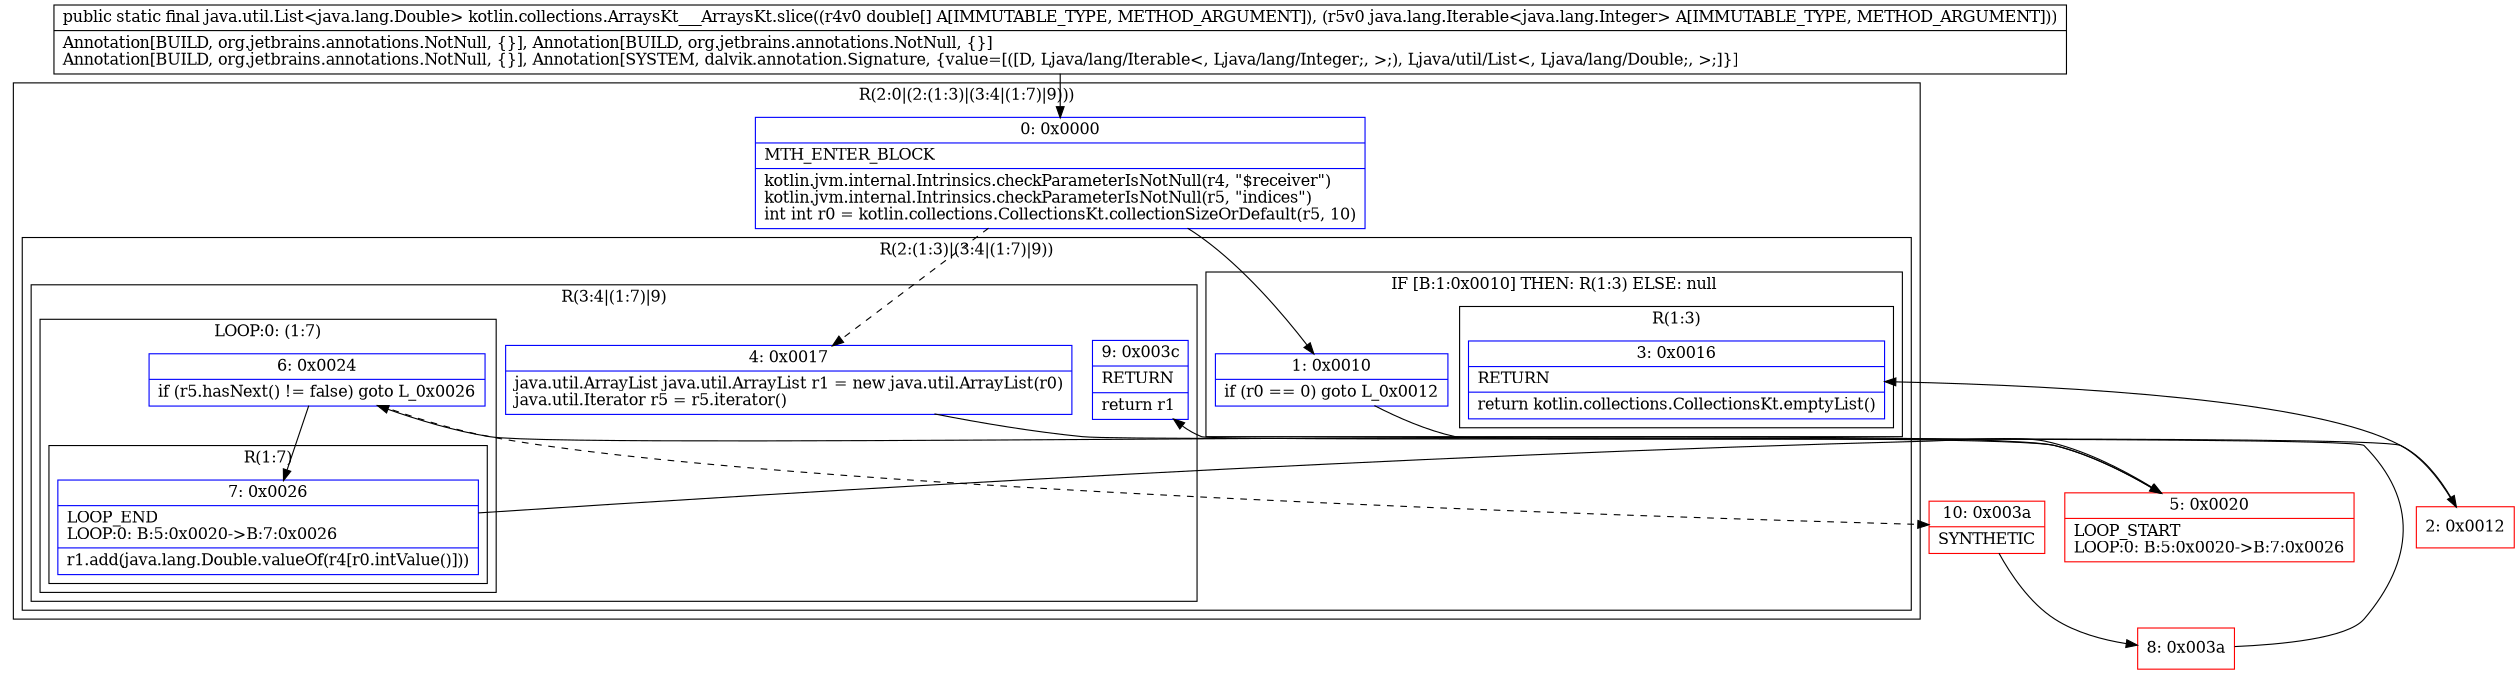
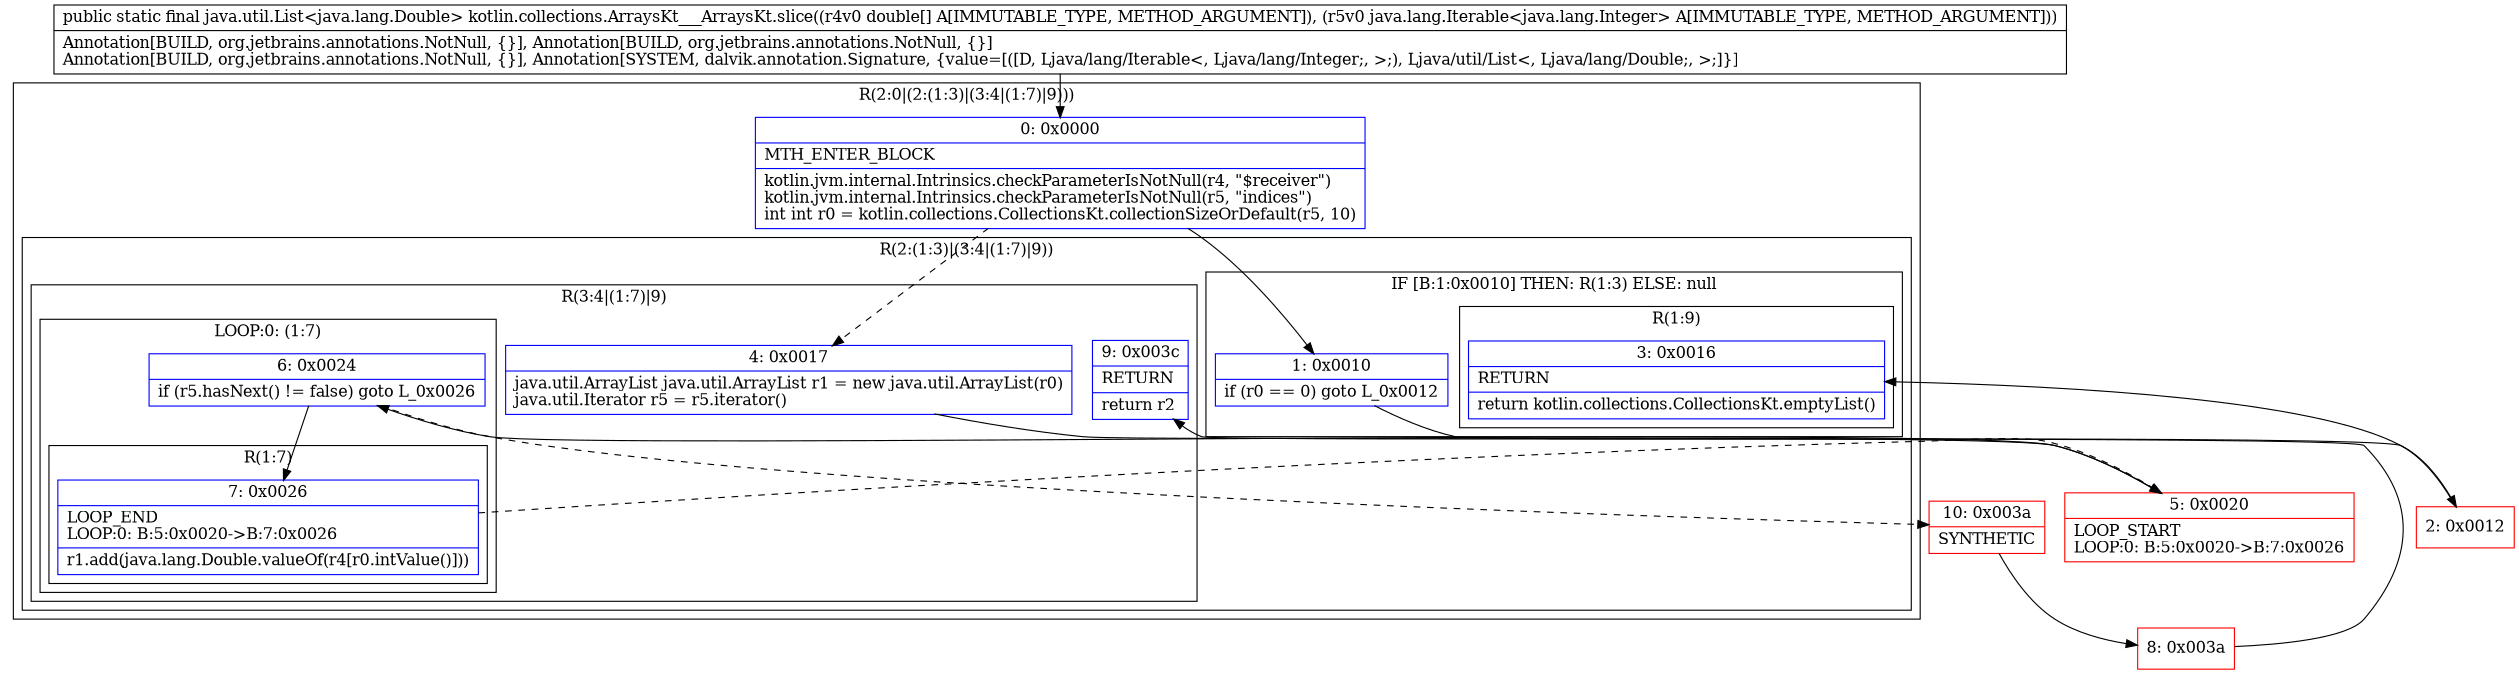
(1677, 319) -> (1677, 319)
(1139, 406) -> (1139, 406)
(1320, 464) -> (1320, 464)
